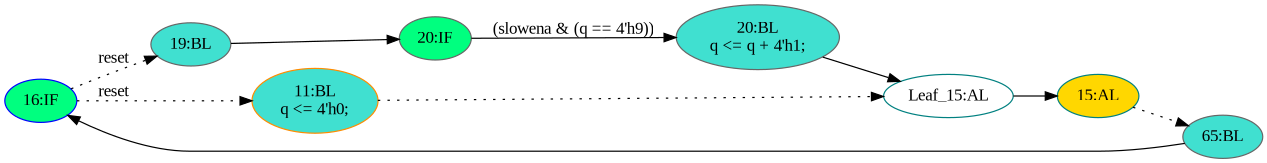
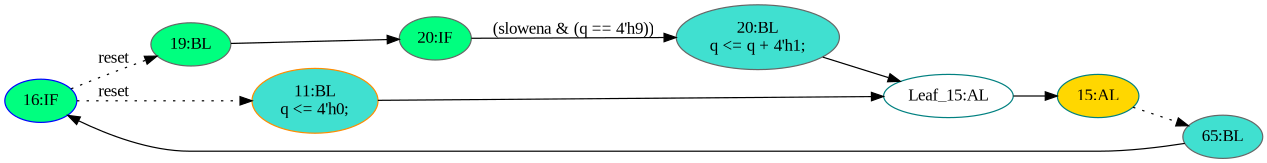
(191, 44) -> (191, 44)
(625, 98) -> (625, 98)
